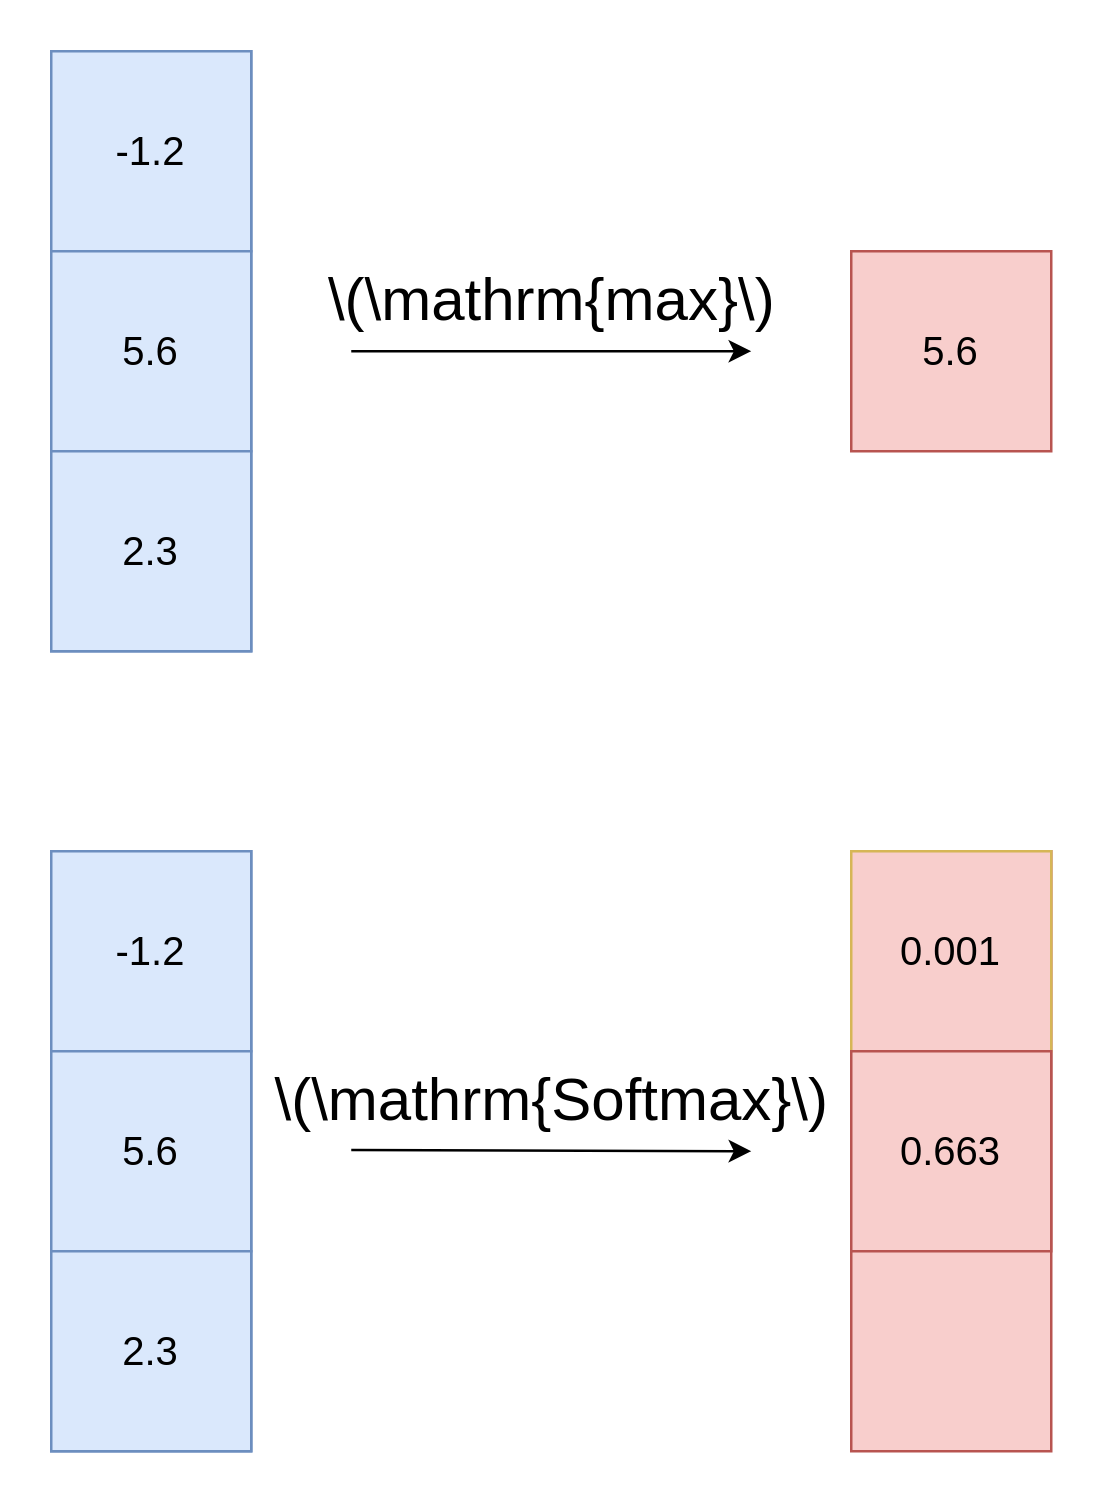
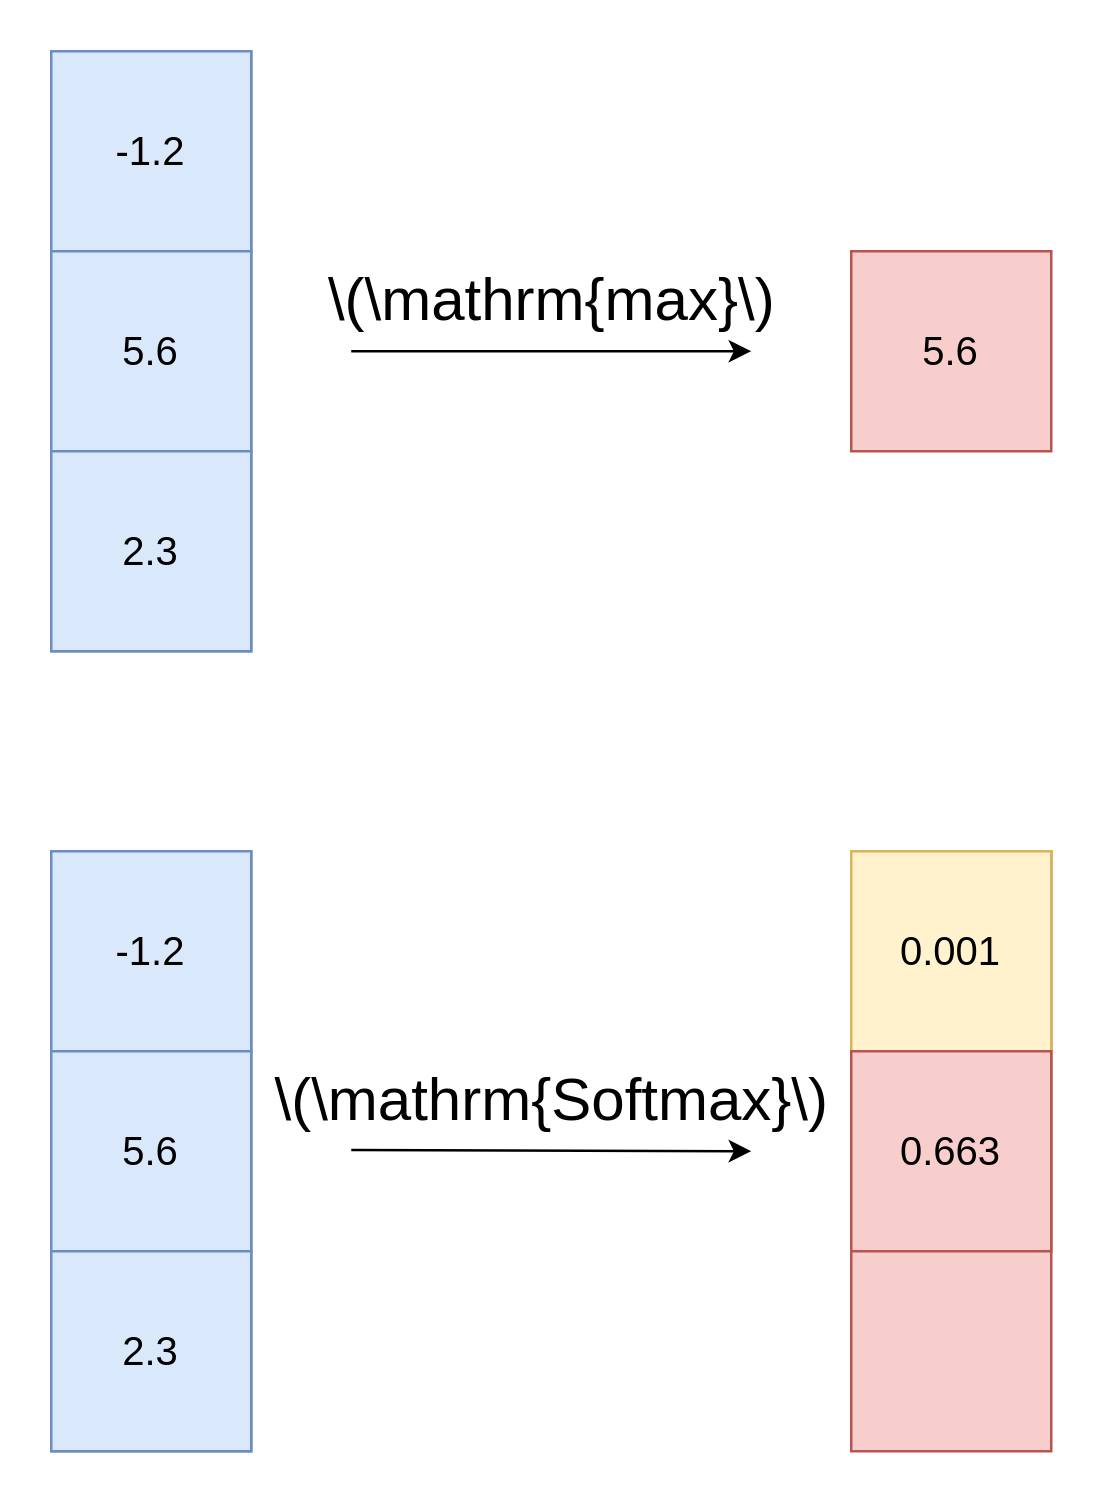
(951, 951) -> (951, 951)
